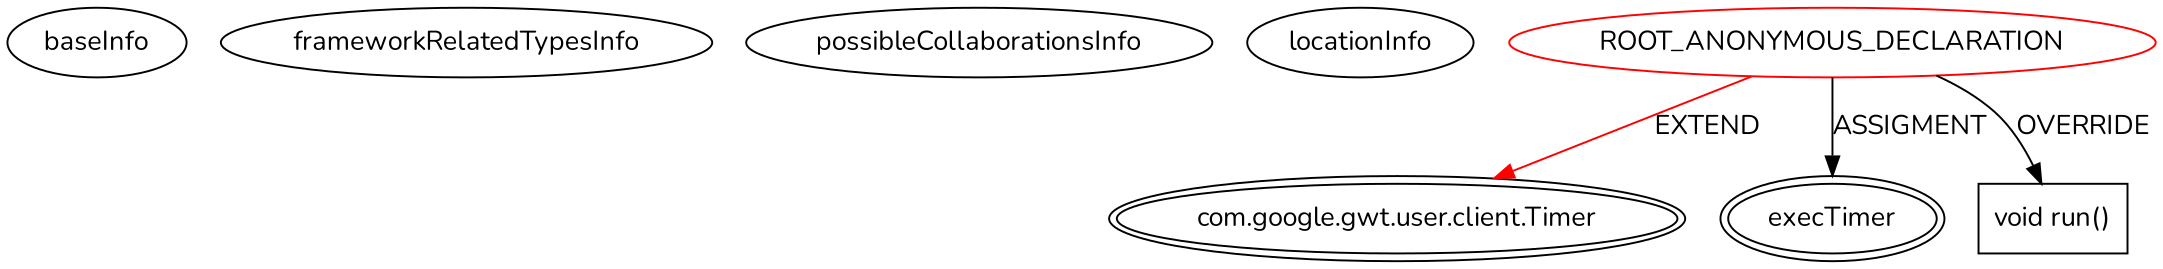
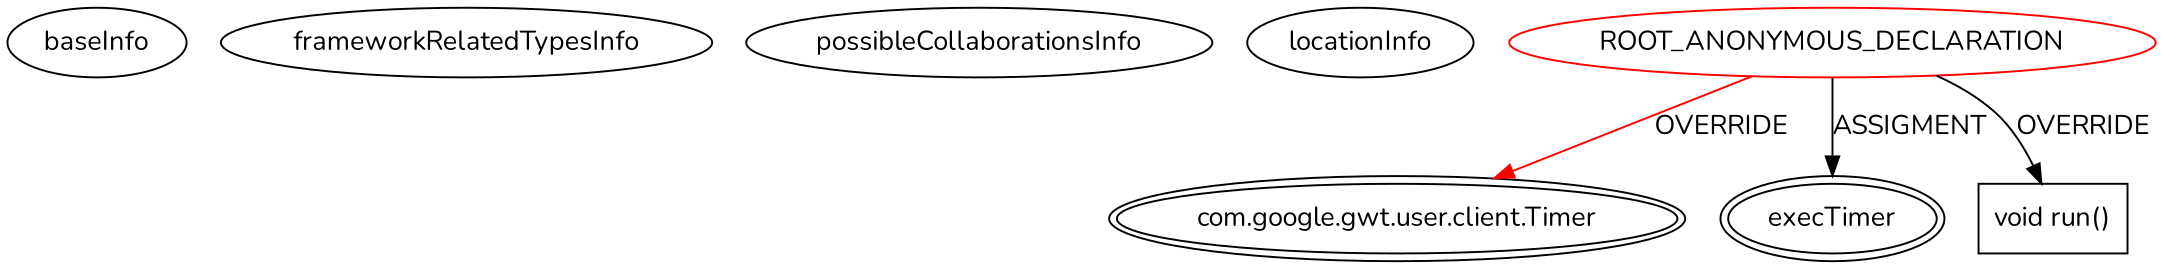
(1708, 127) -> (1722, 127)
